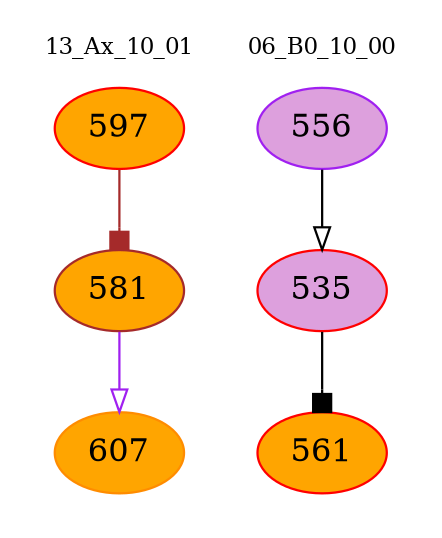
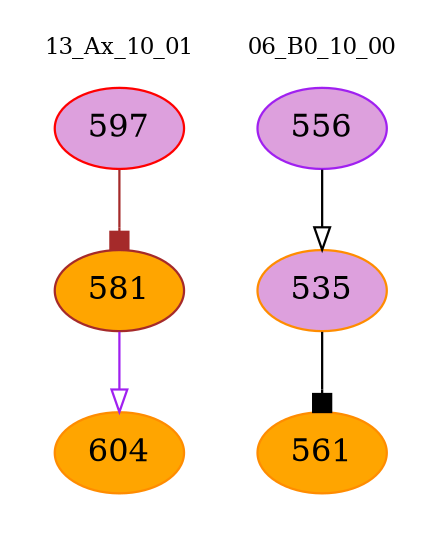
(119, 128) -> (119, 128)
(322, 291) -> (322, 291)
(119, 453) -> (119, 453)
(322, 453) -> (322, 453)
